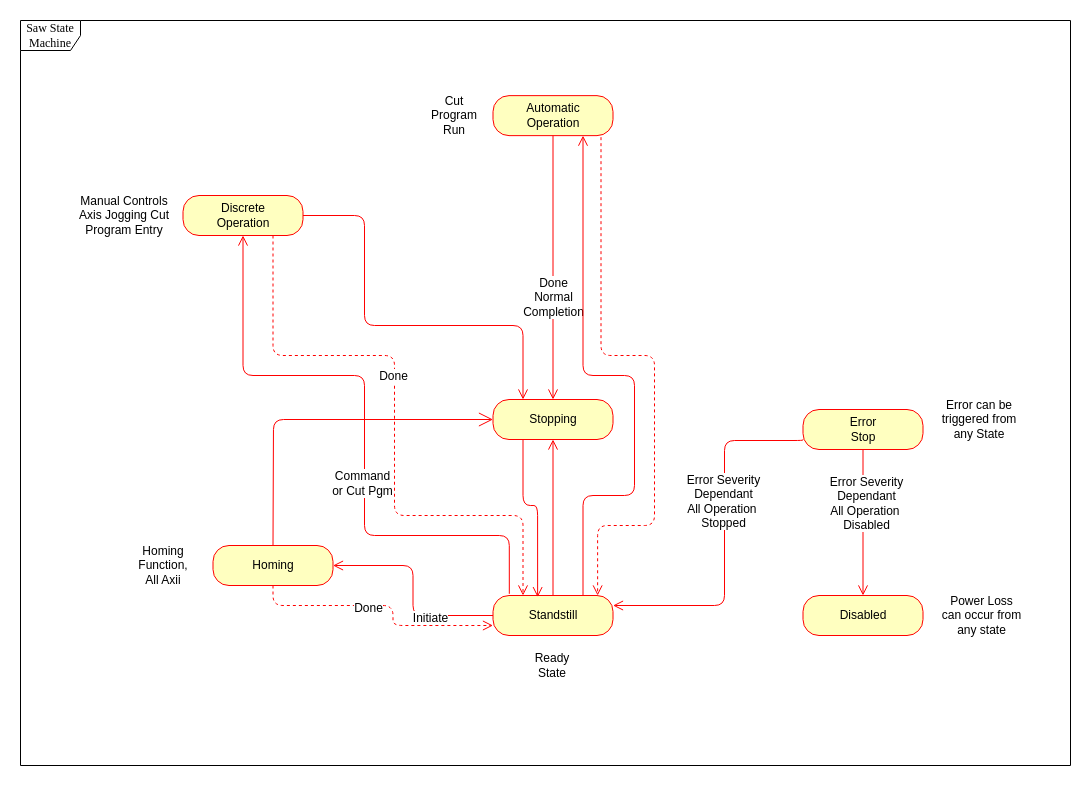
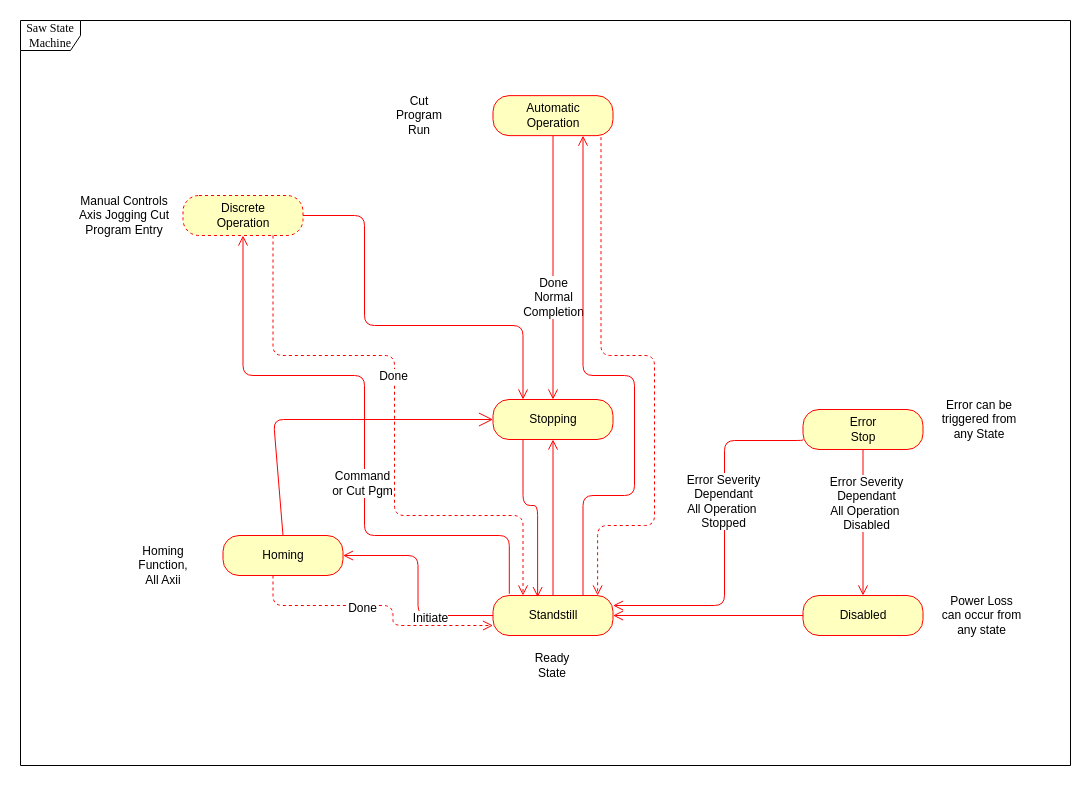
(455, 116) -> (420, 116)
(243, 216) -> (243, 216)
(273, 566) -> (283, 556)
none -> (710, 616)
